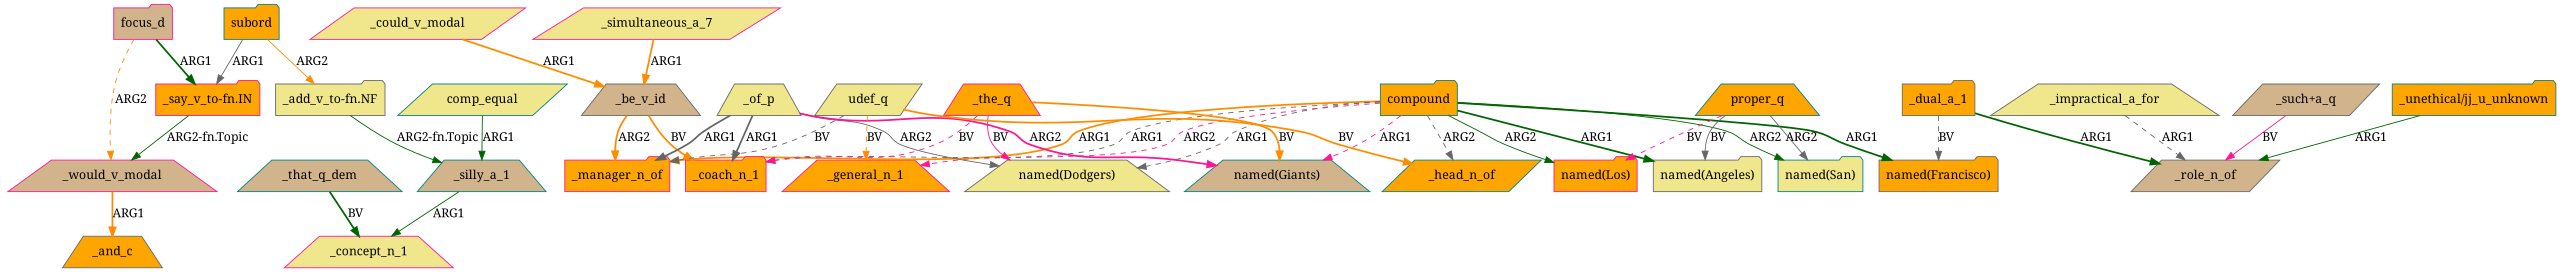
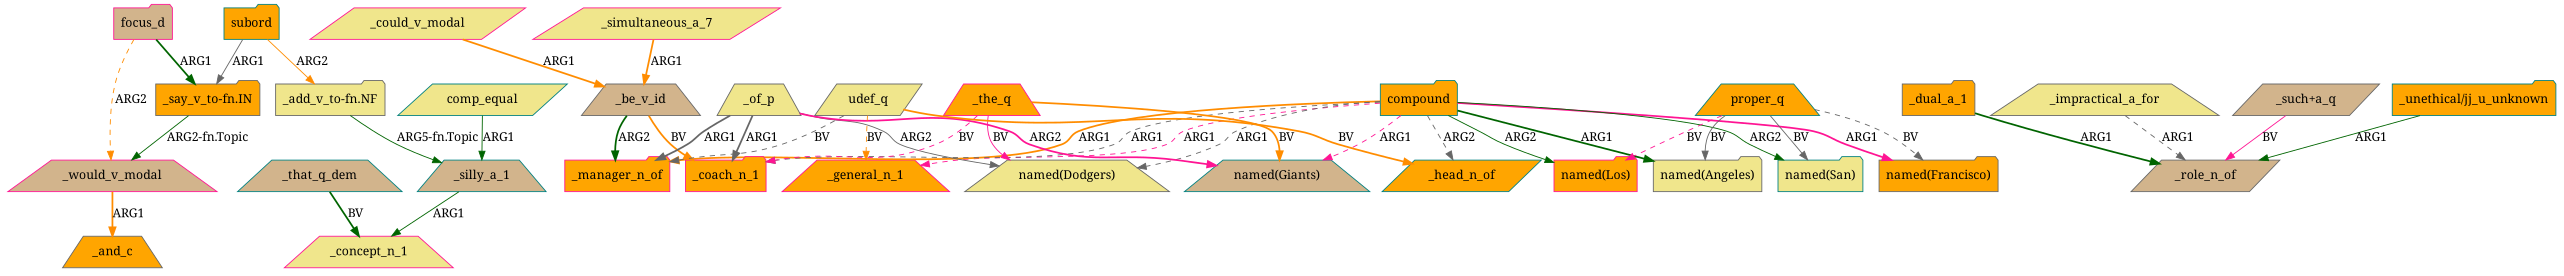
(208, 100) -> (208, 100)
(1727, 122) -> (1727, 122)
(618, 132) -> (618, 132)
(1939, 133) -> (1868, 125)
(438, 138) -> (438, 138)
(1200, 138) -> (1200, 138)
(1802, 138) -> (1802, 138)
